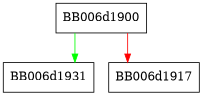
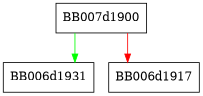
(101, 18) -> (101, 18)
